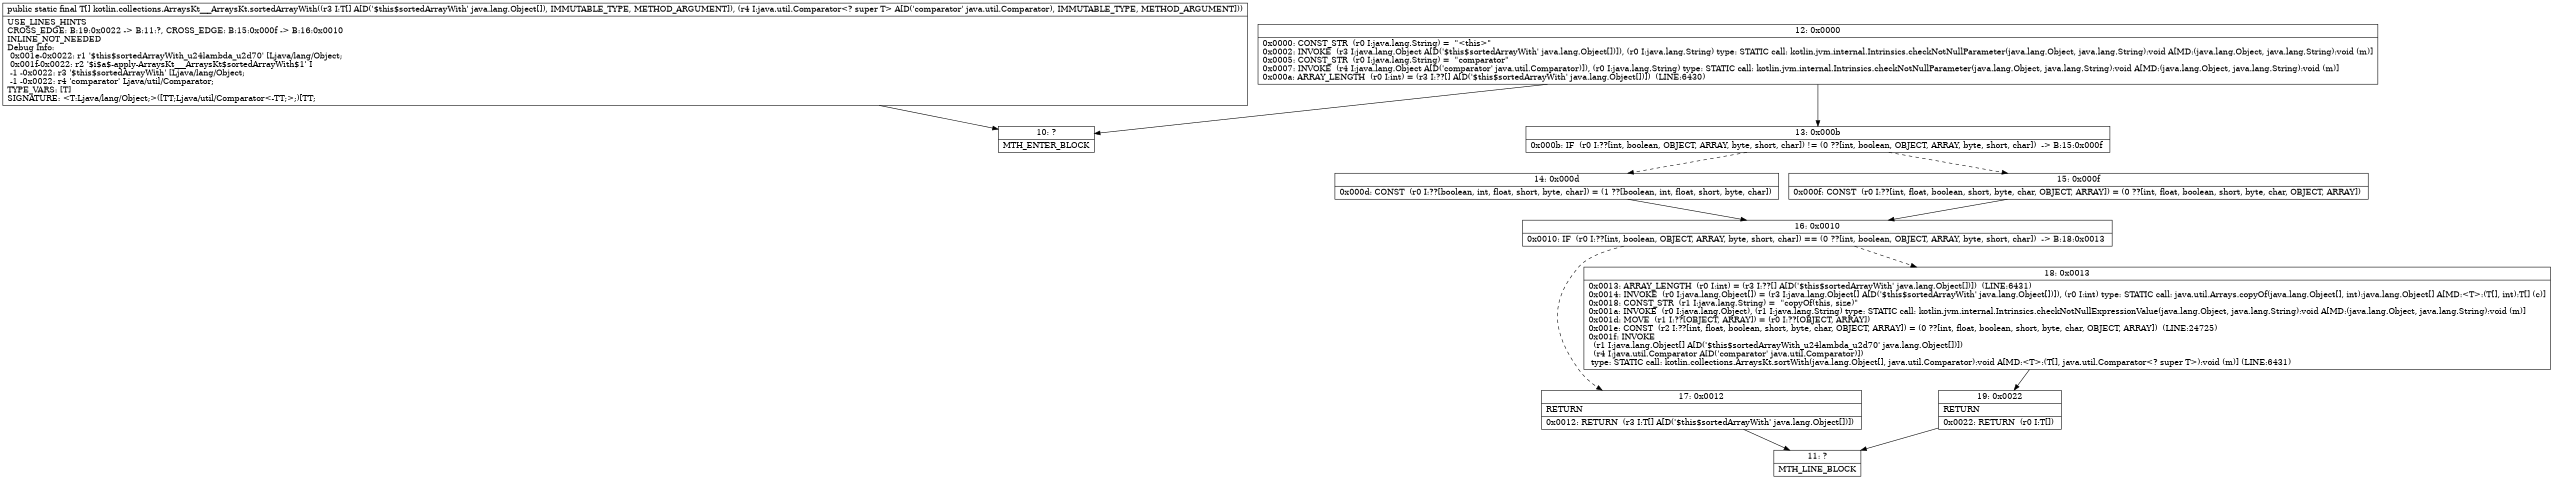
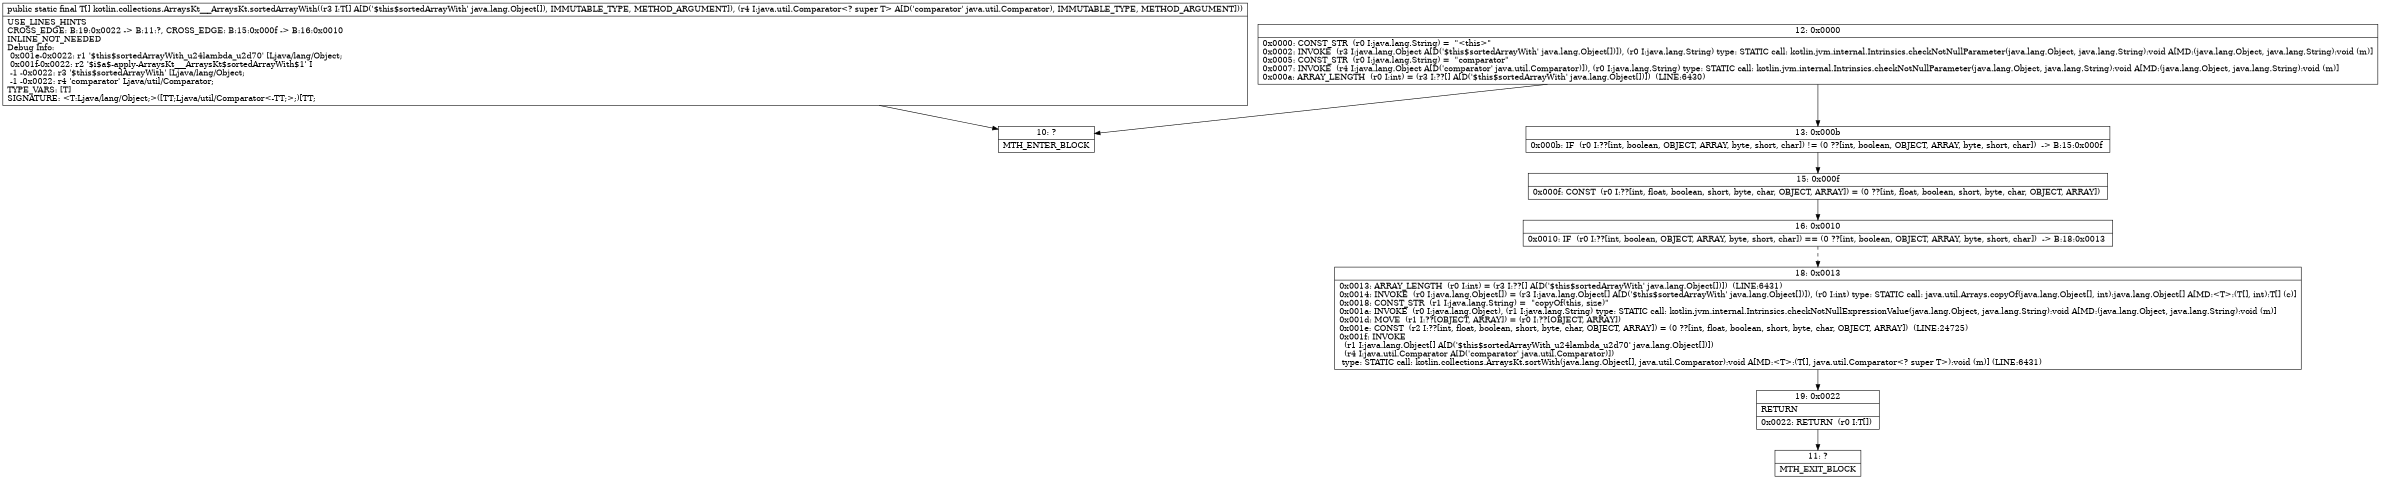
(1945, 162) -> (1818, 160)
(1557, 186) -> none
(1701, 410) -> none
(1817, 469) -> (1818, 469)
